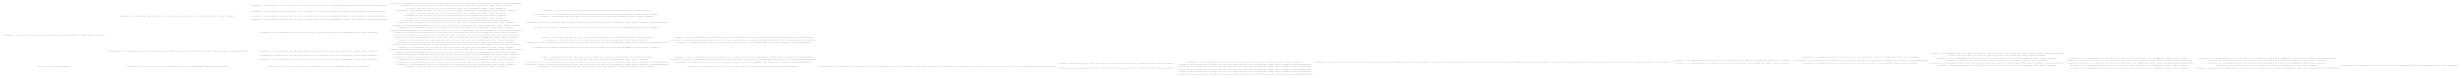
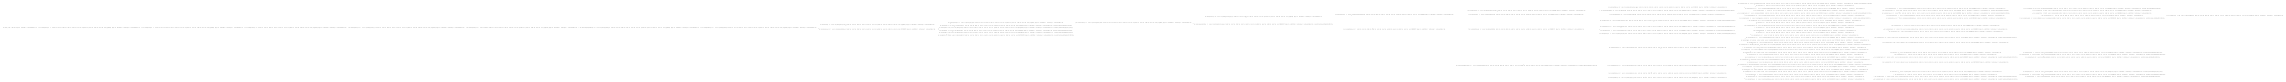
none -> (1263, 24)
